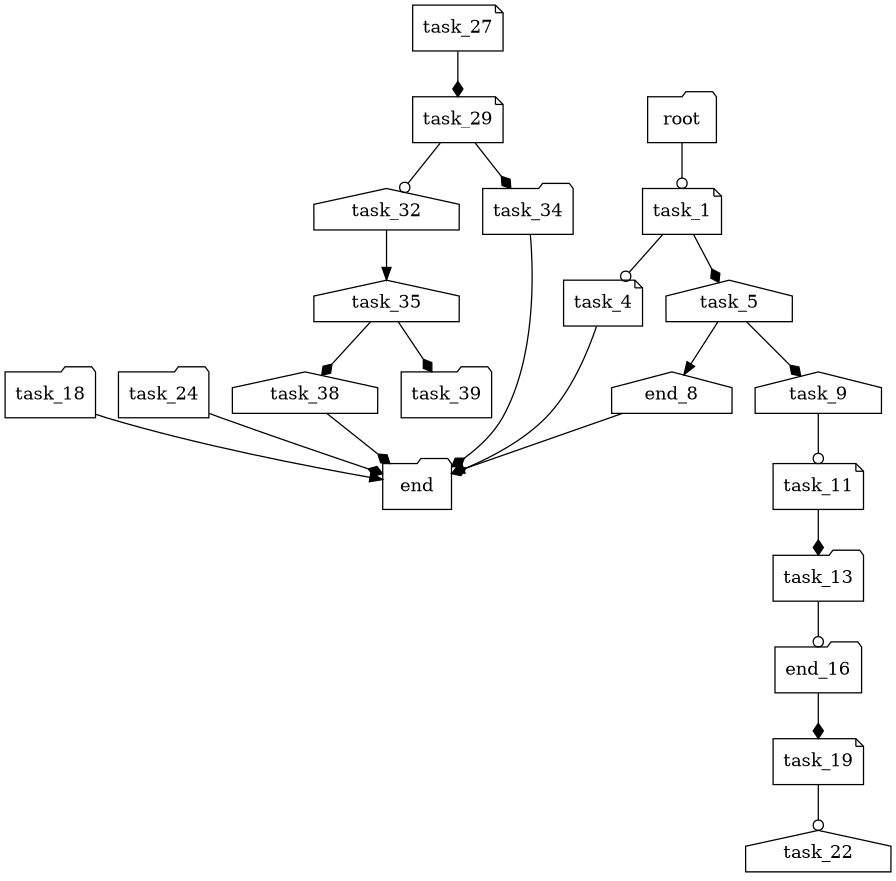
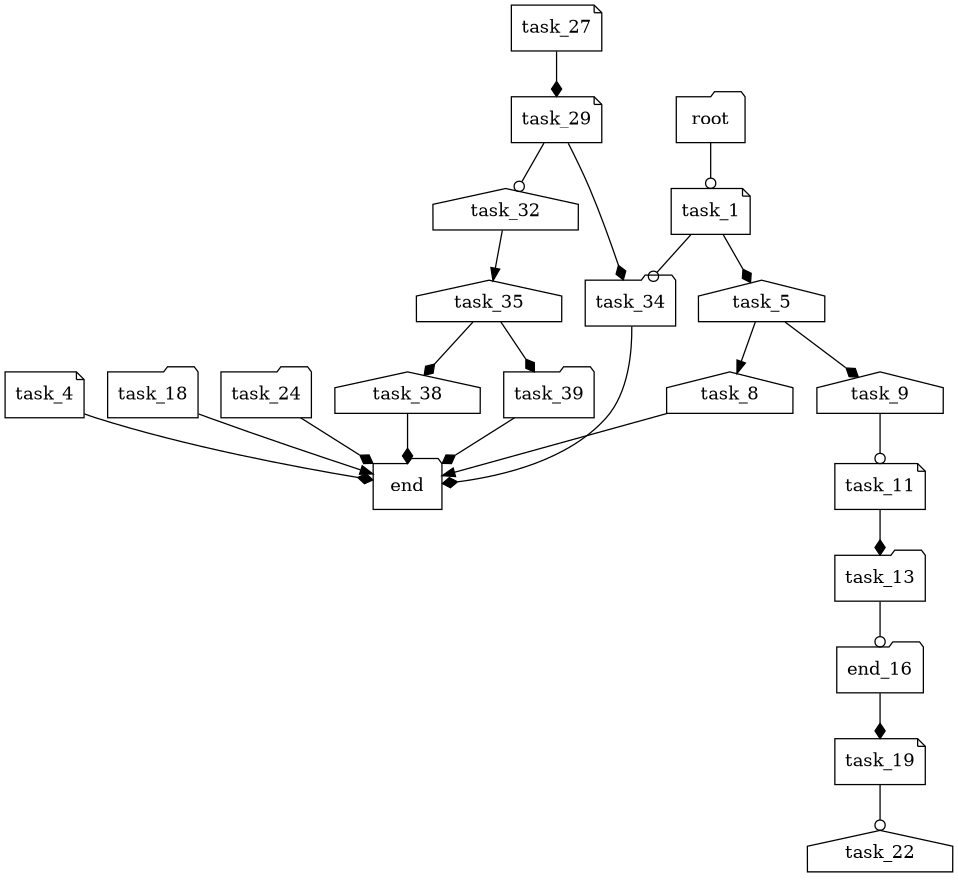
(646, 254) -> (674, 254)
(672, 395) -> (730, 395)
none -> (485, 436)
